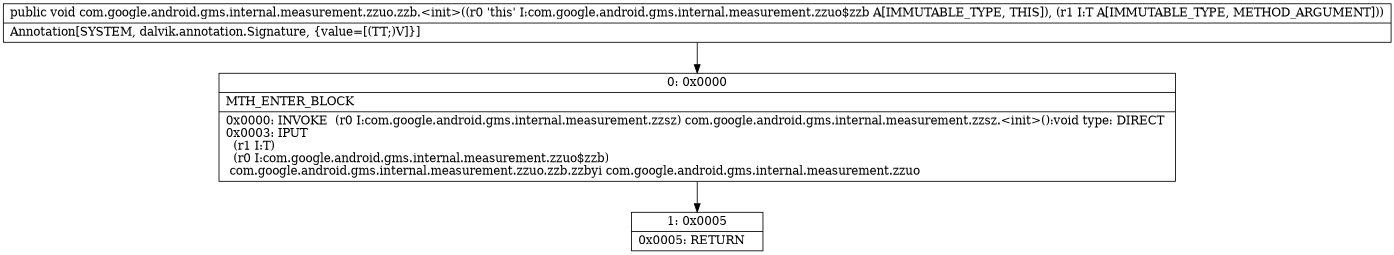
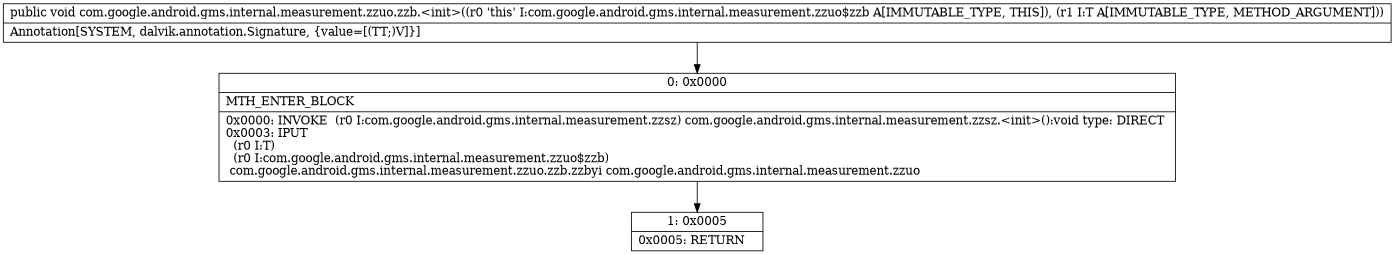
(250, 146) -> (250, 146)
